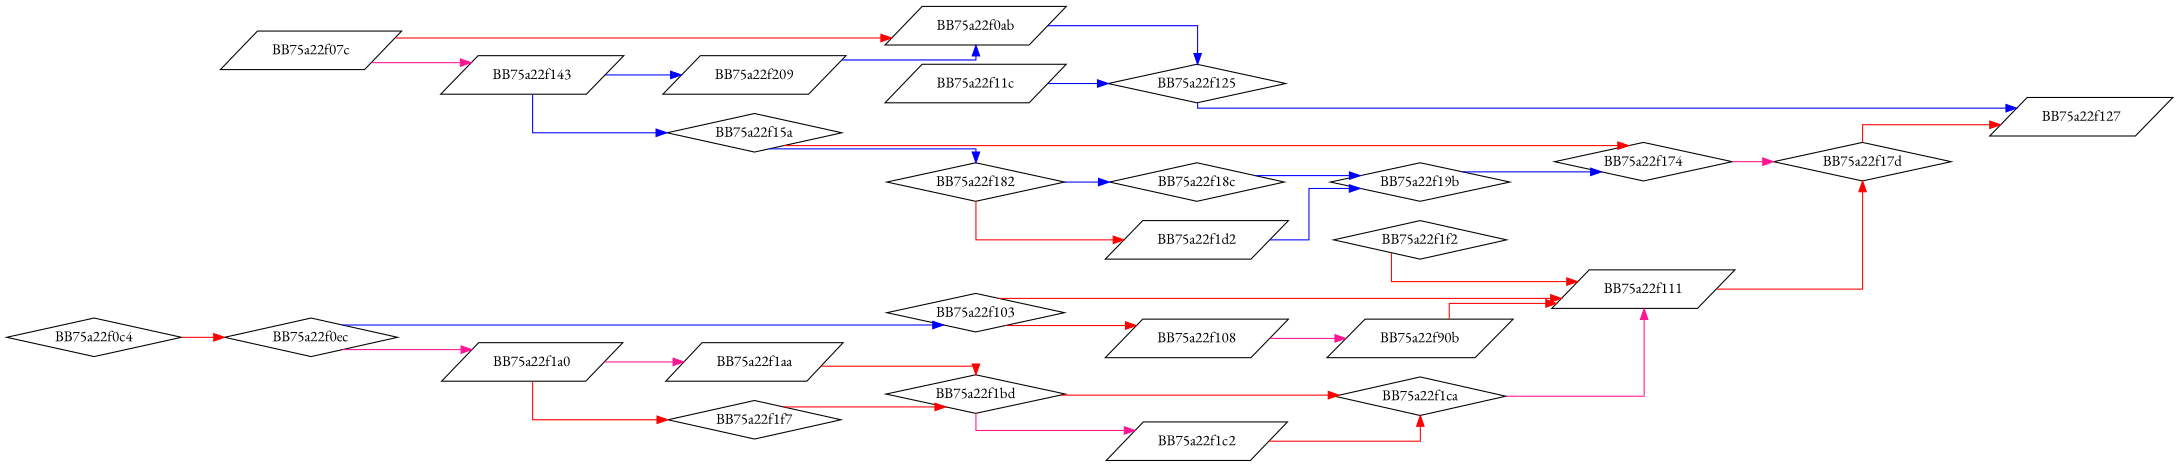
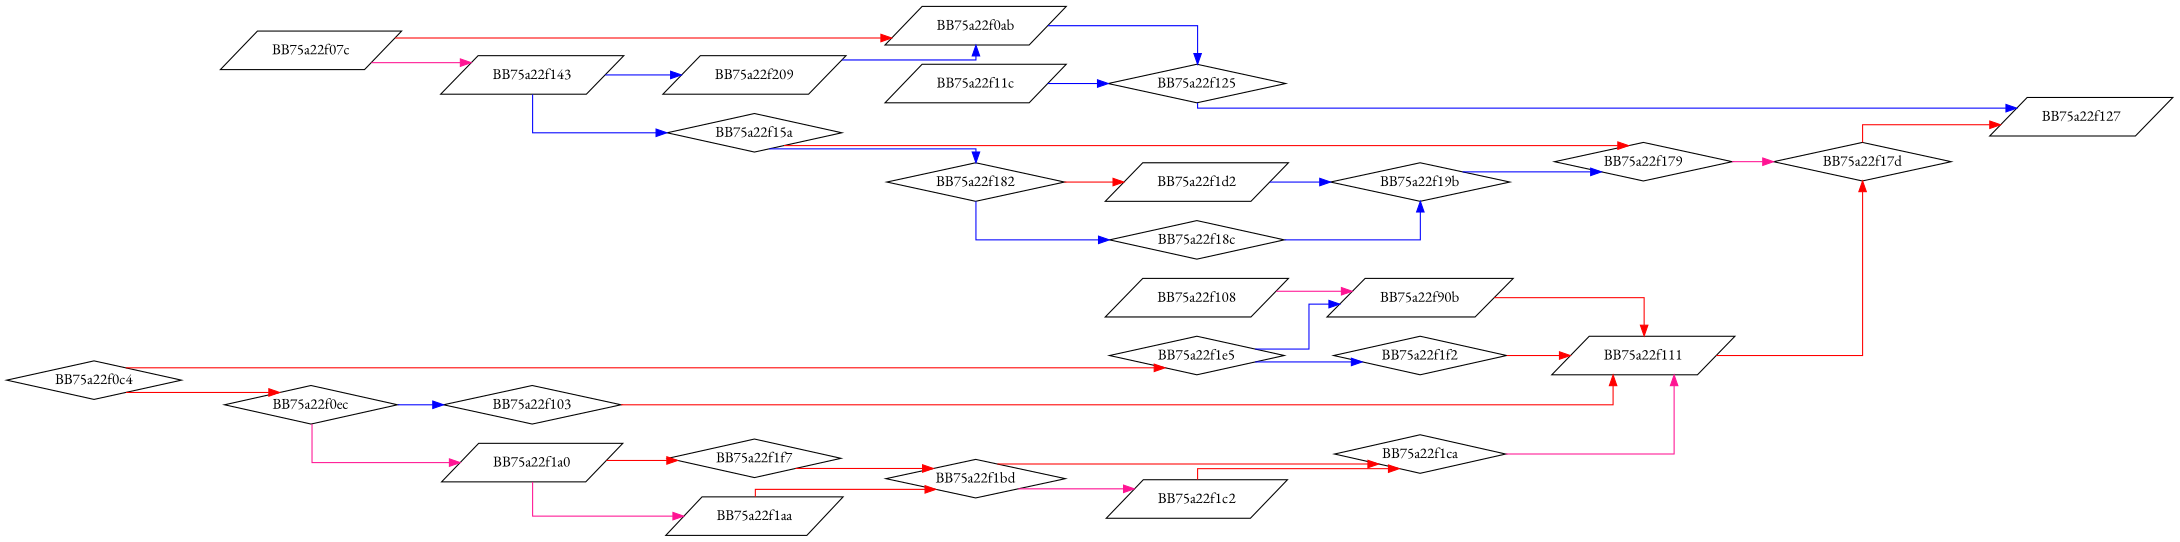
(1643, 162) -> (1643, 162)
(1066, 326) -> none
none -> (1197, 356)
